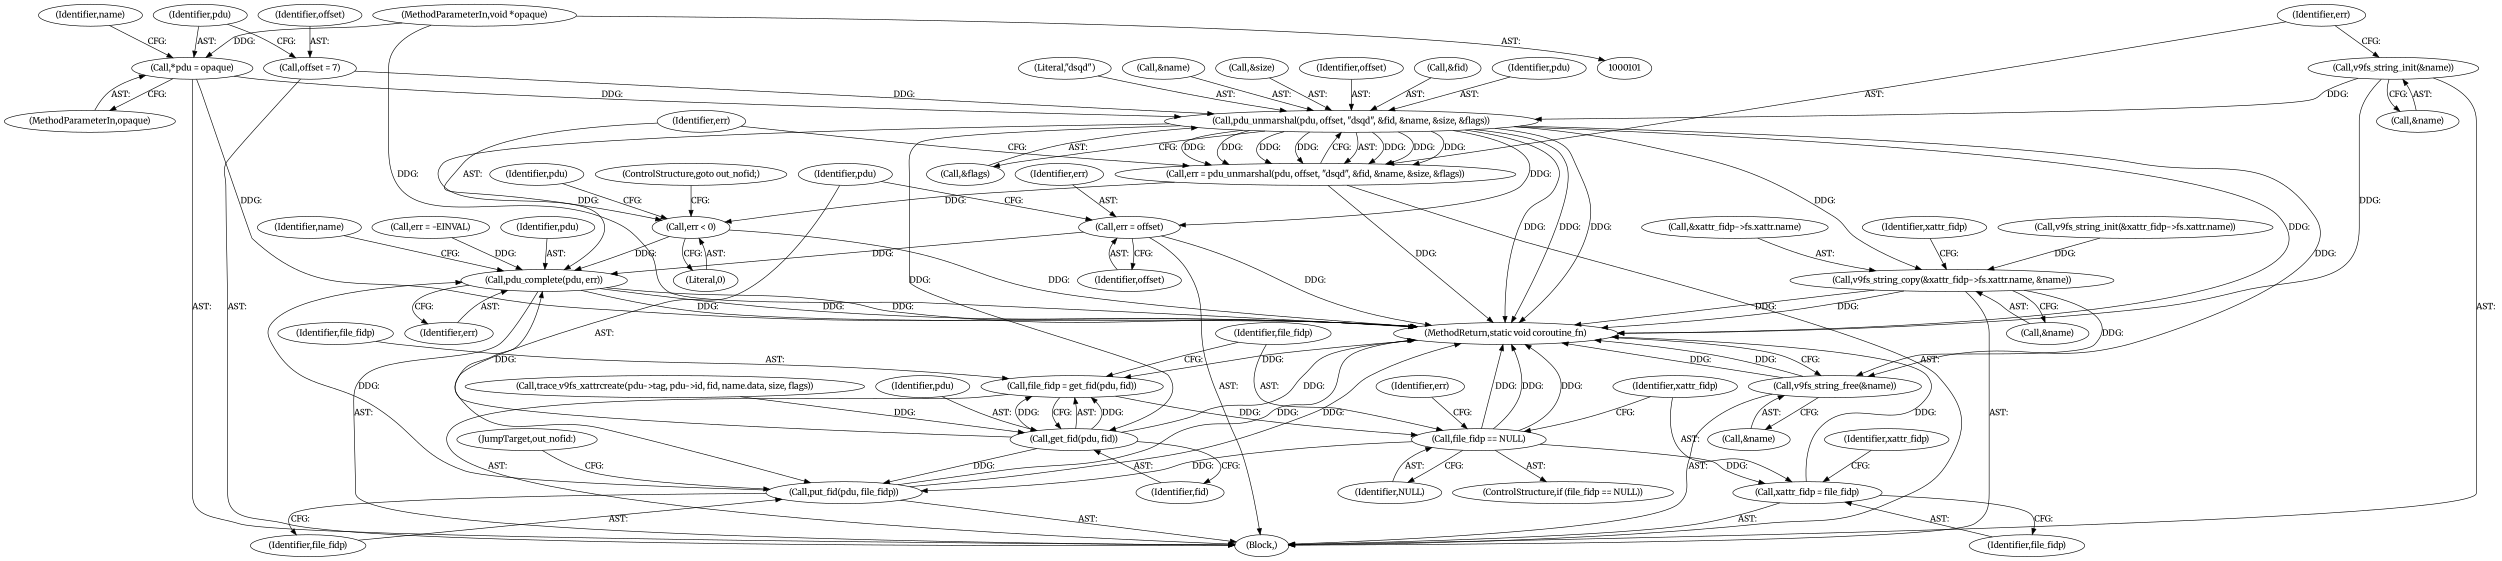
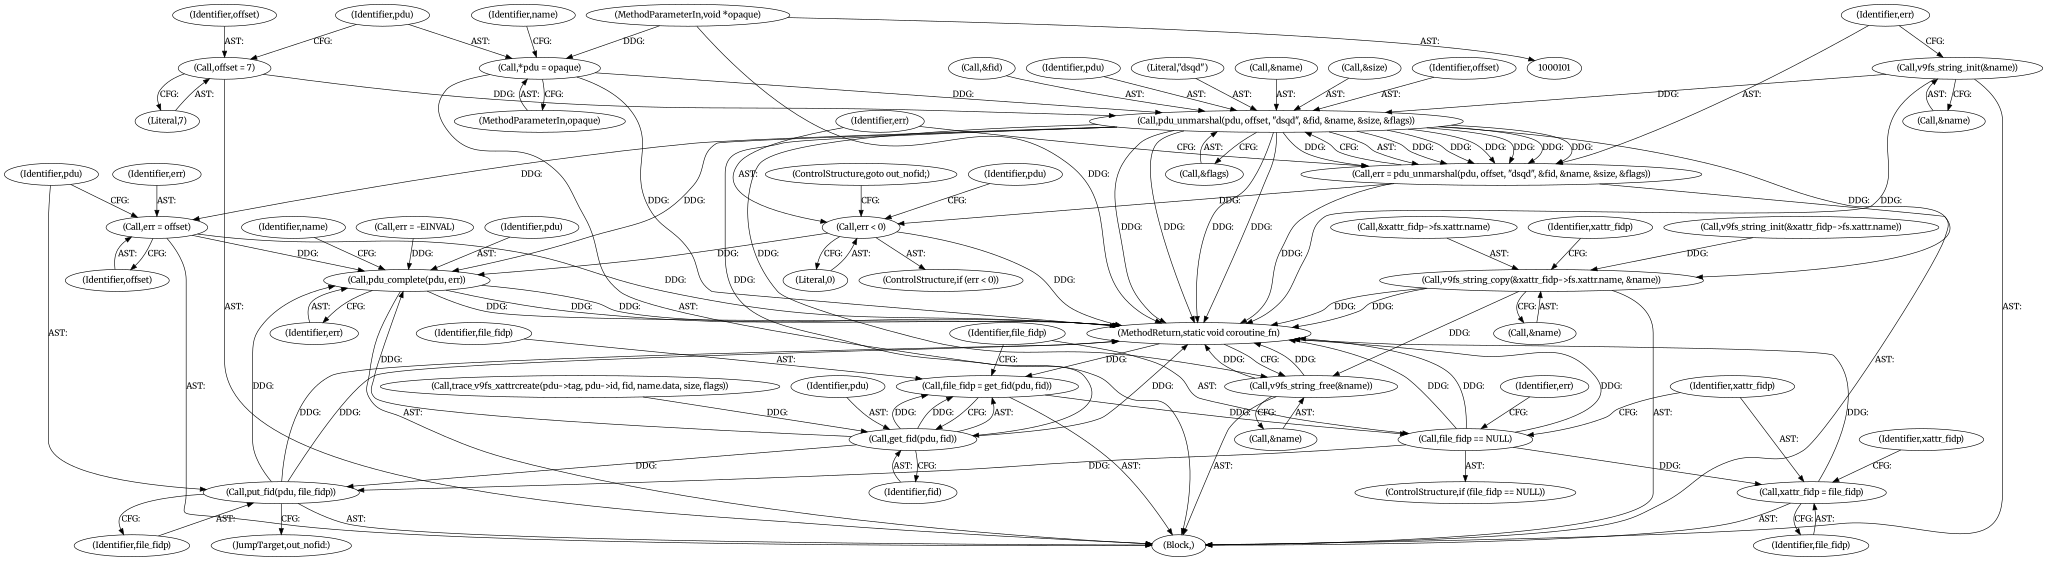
none -> (167, 121)
none -> (941, 280)
(650, 481) -> (281, 516)
(1390, 493) -> none
